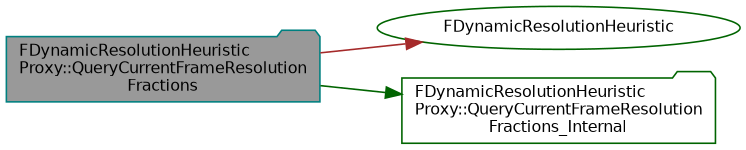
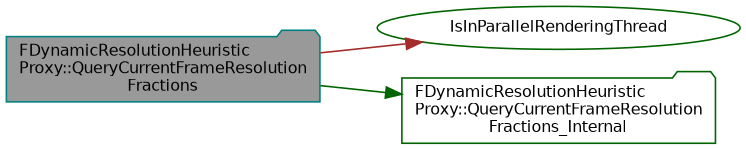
(559, 28) -> (559, 28)
